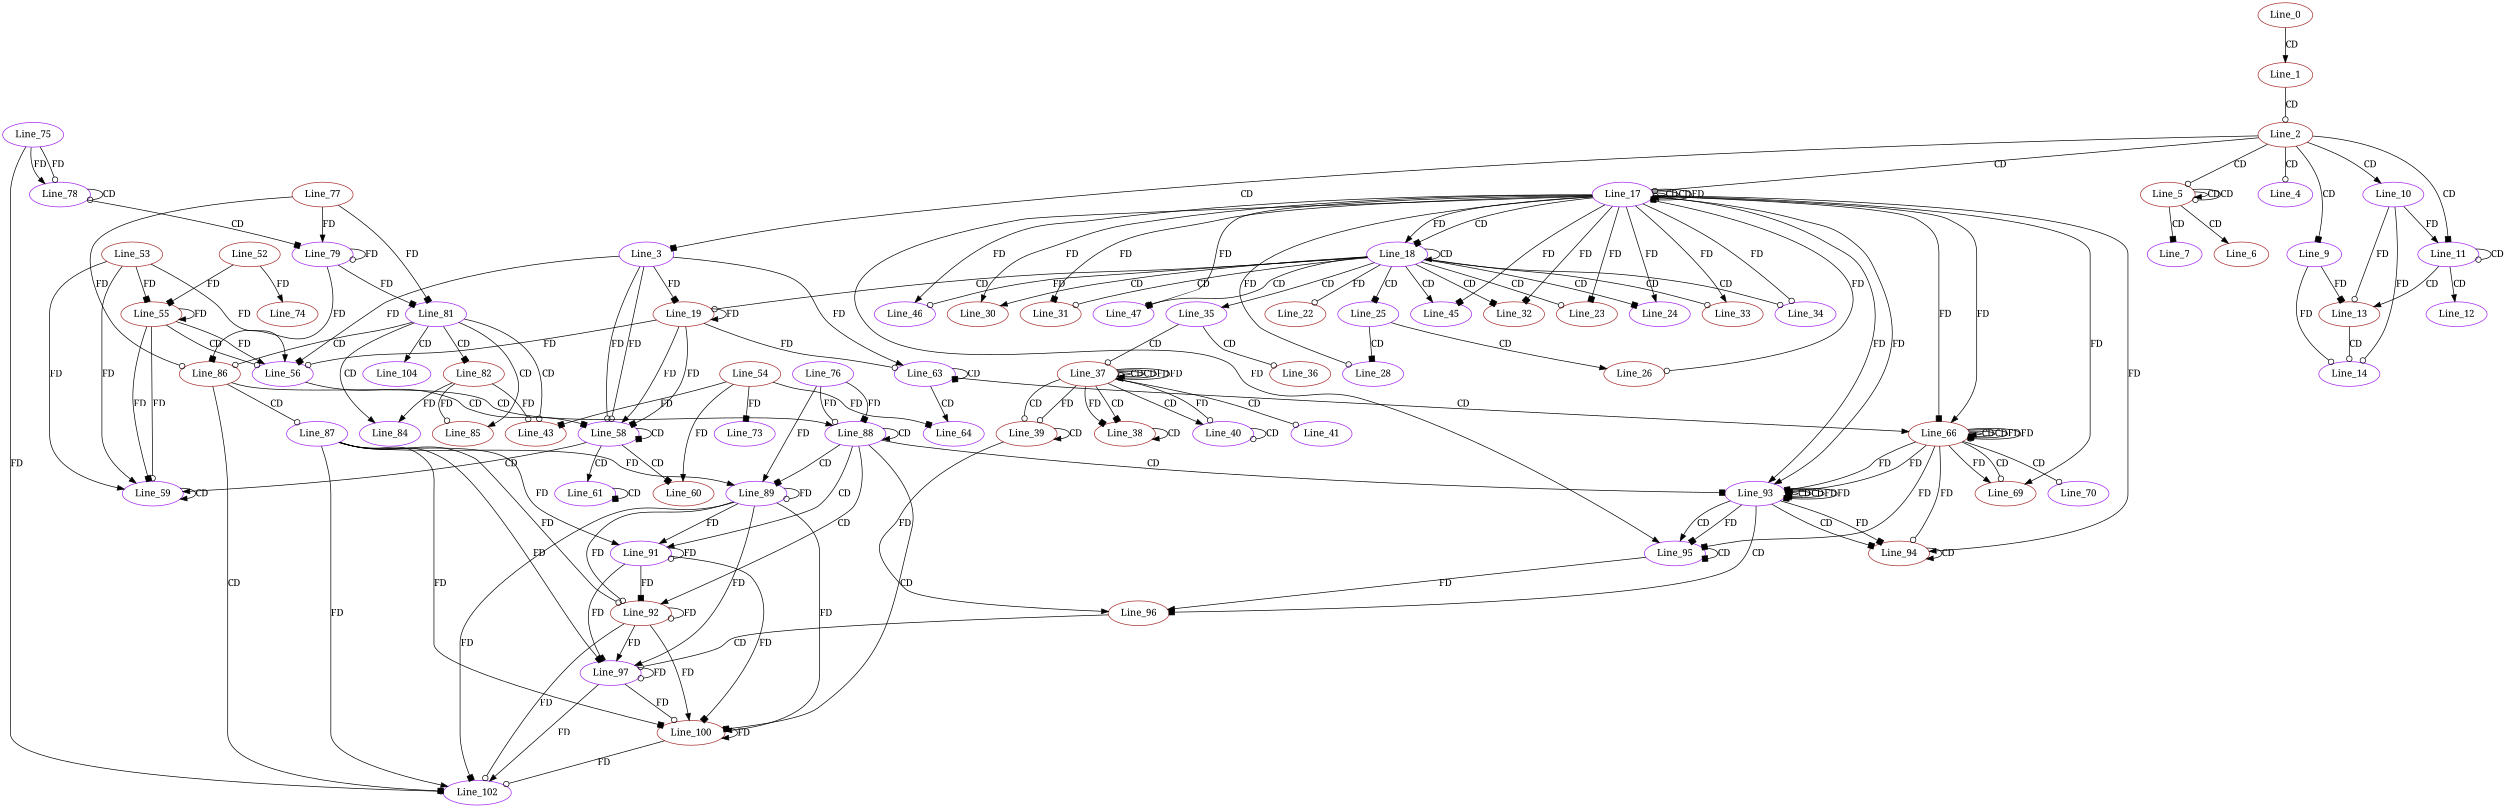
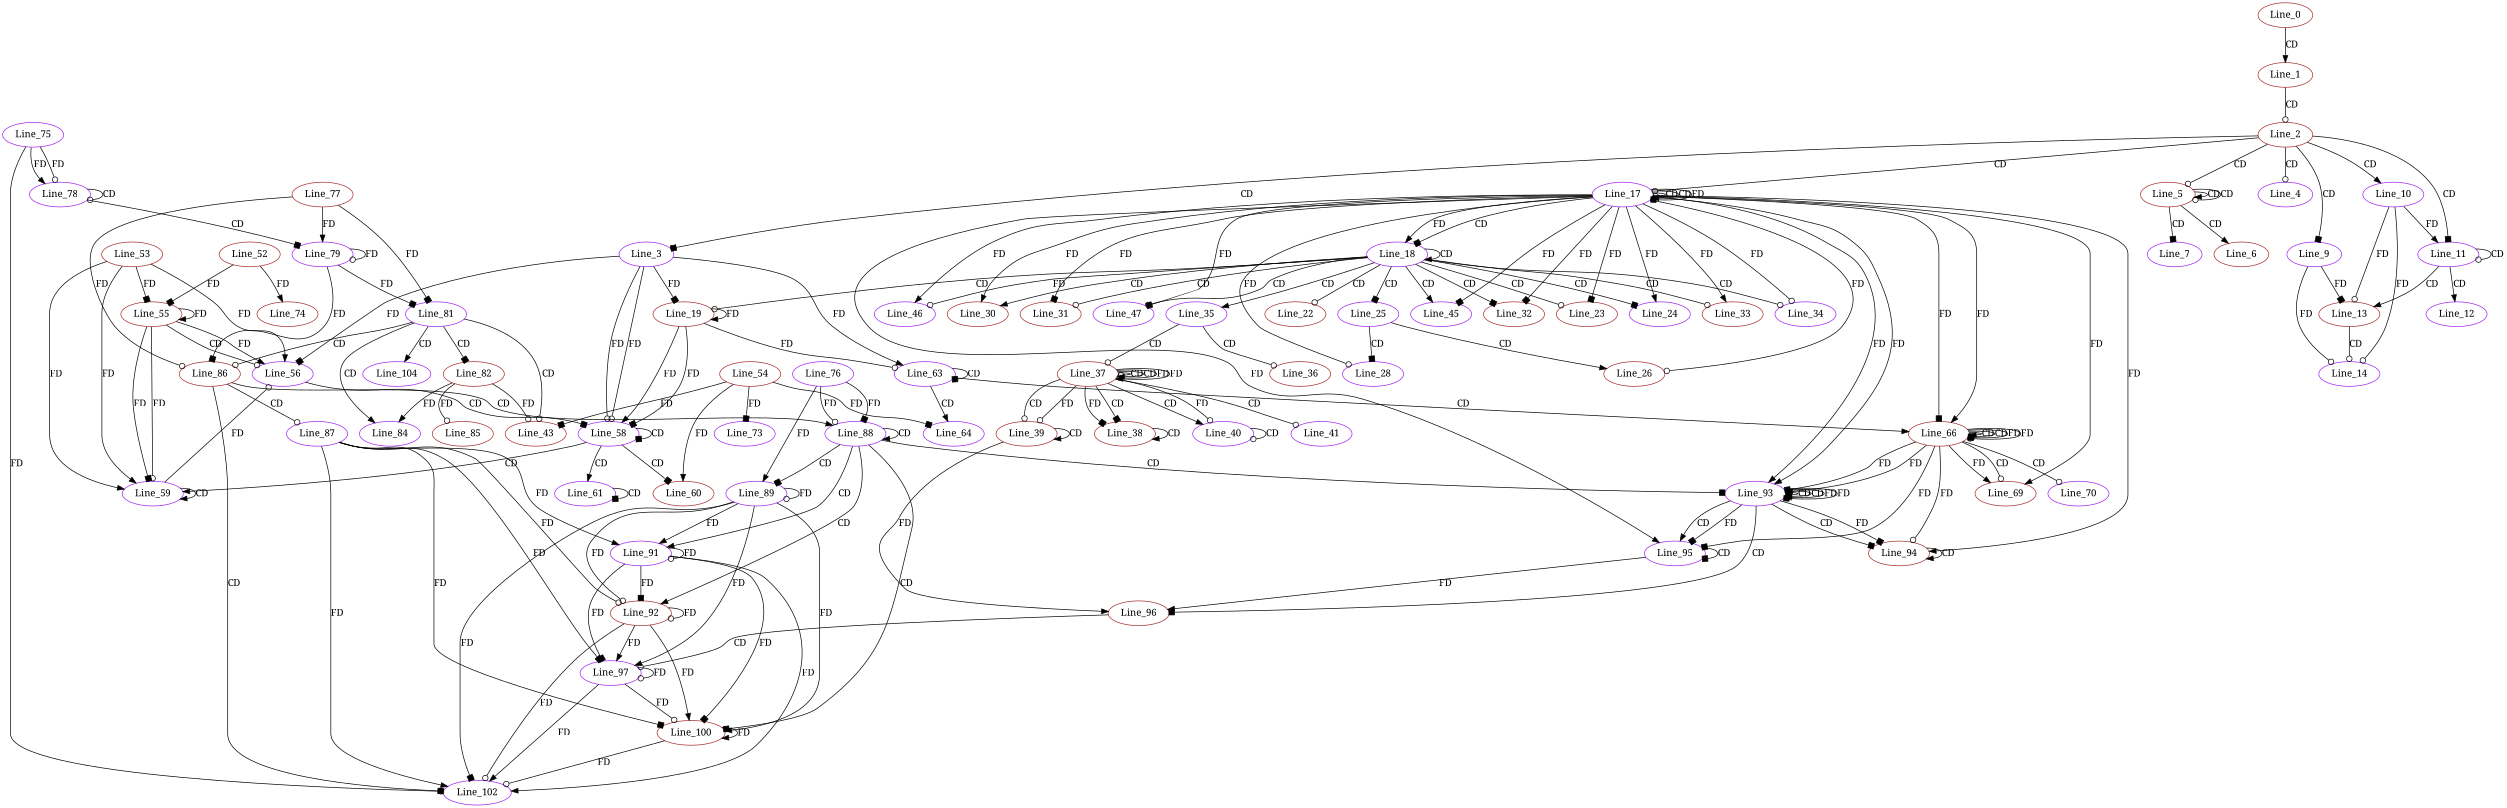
(1359, 284) -> (1359, 284)
(484, 348) -> (216, 436)
(512, 365) -> none
(525, 451) -> none
none -> (771, 729)
